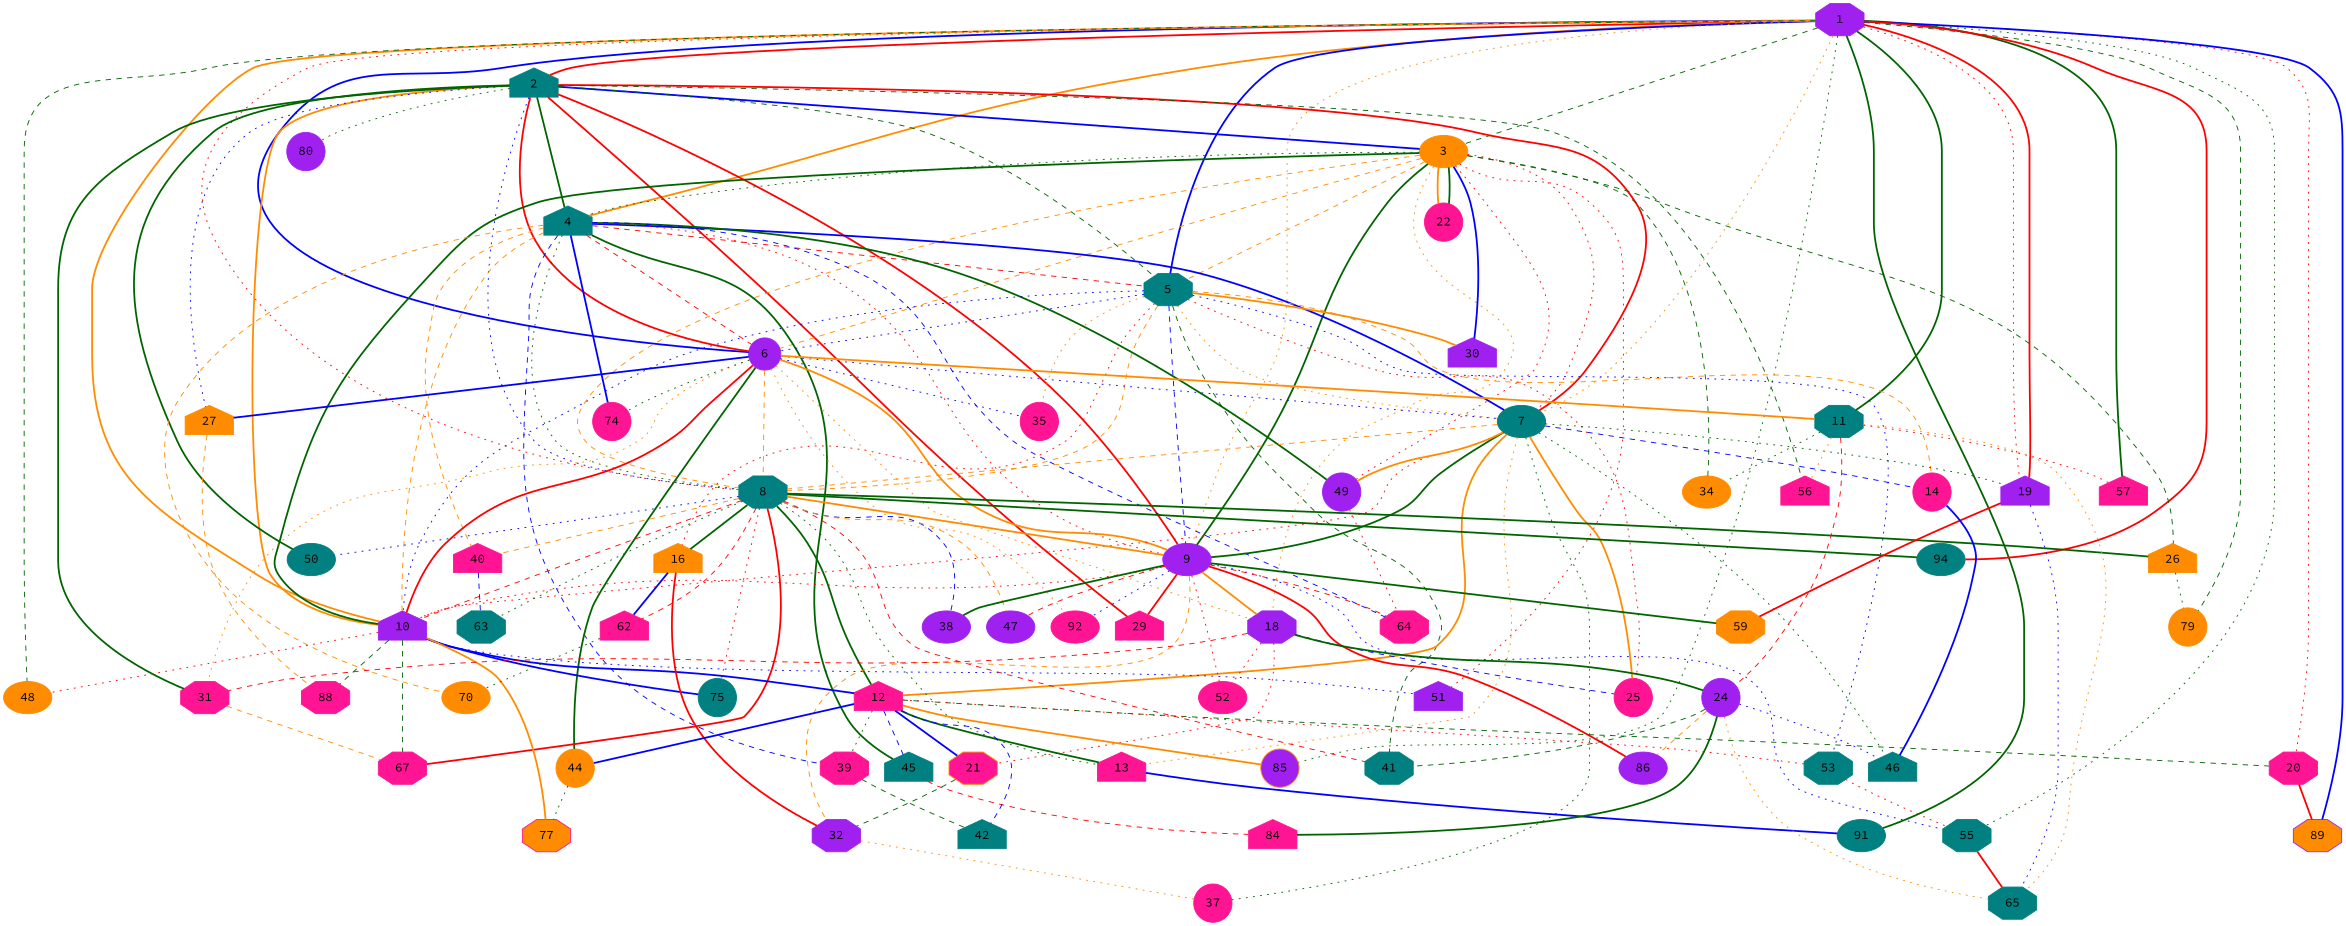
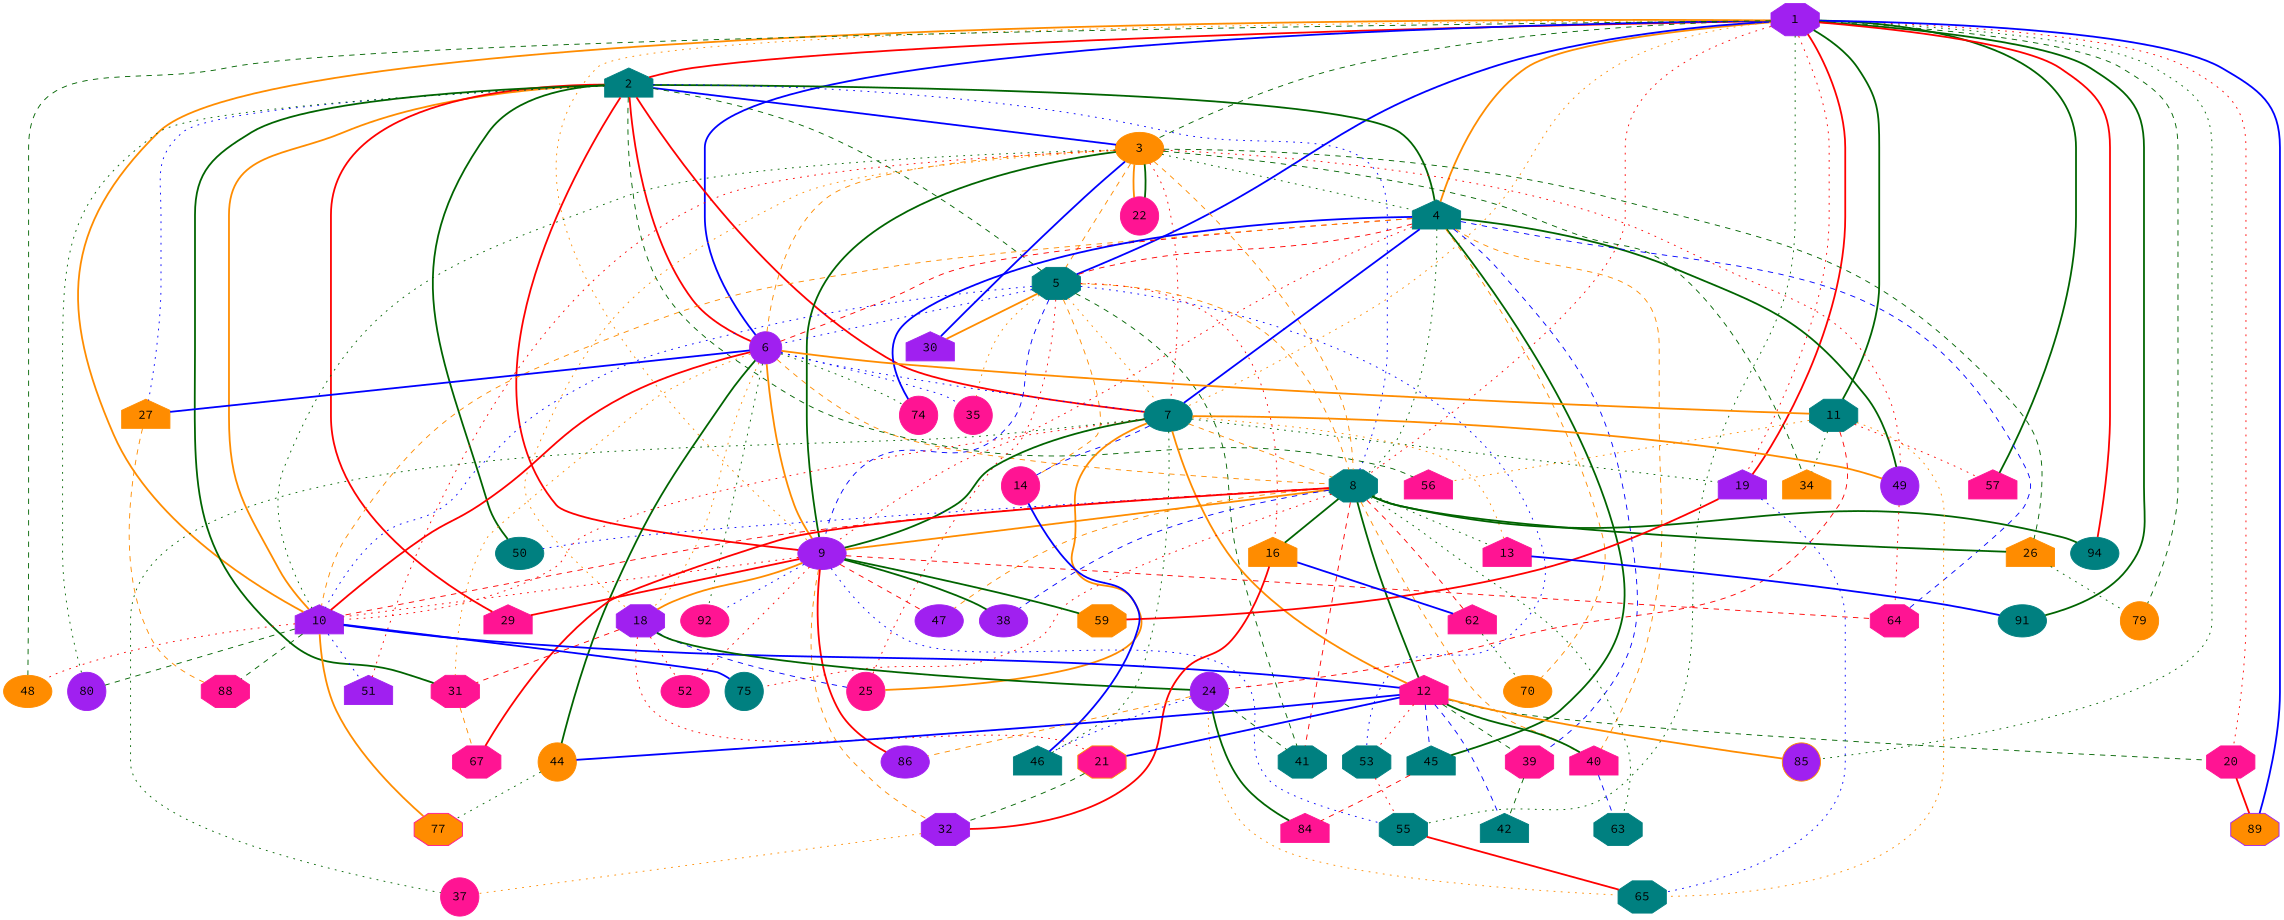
(682, 184) -> (574, 216)
(1707, 492) -> (1807, 486)
(955, 531) -> (734, 497)
(402, 696) -> (200, 657)
(863, 729) -> (1478, 727)
(999, 740) -> (1507, 725)
